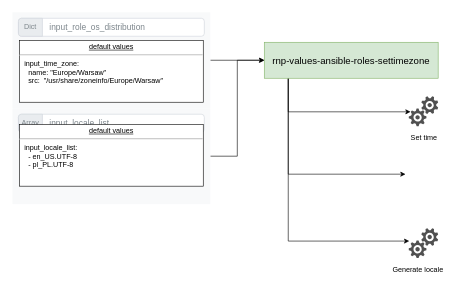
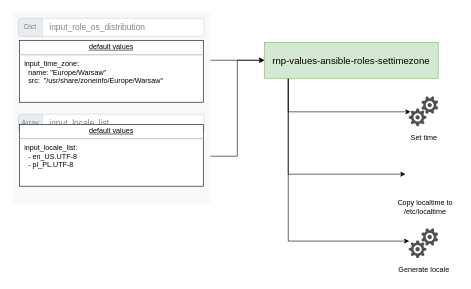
none -> (425, 207)
(418, 270) -> (424, 270)
